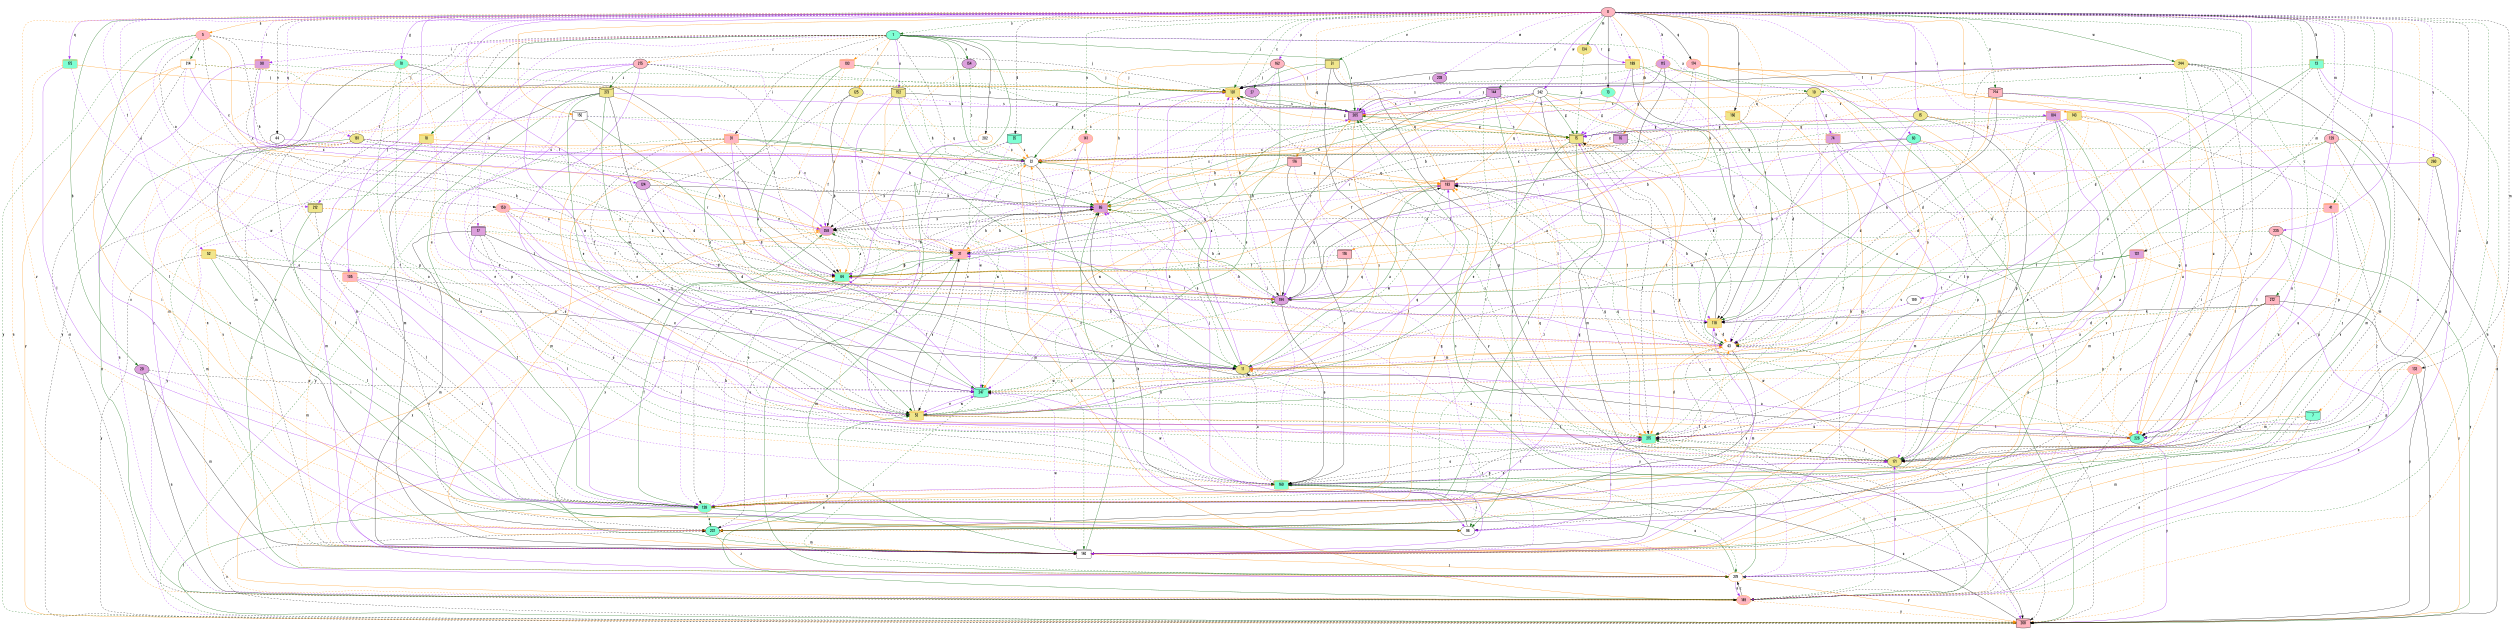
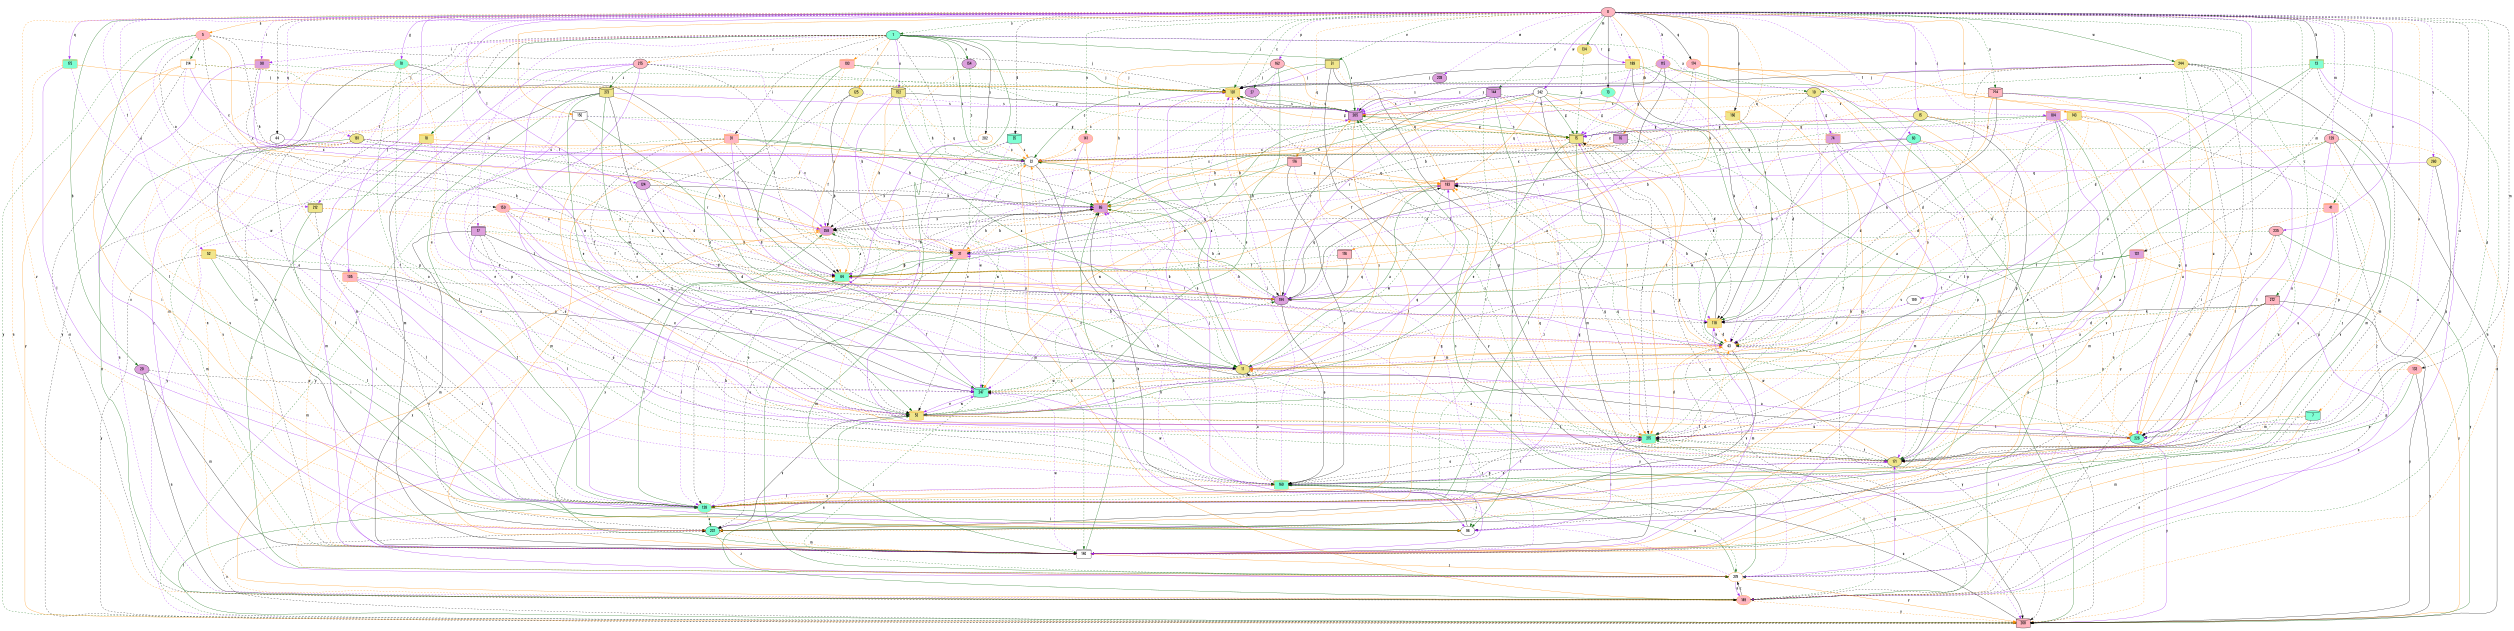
(930, 336) -> (802, 452)
